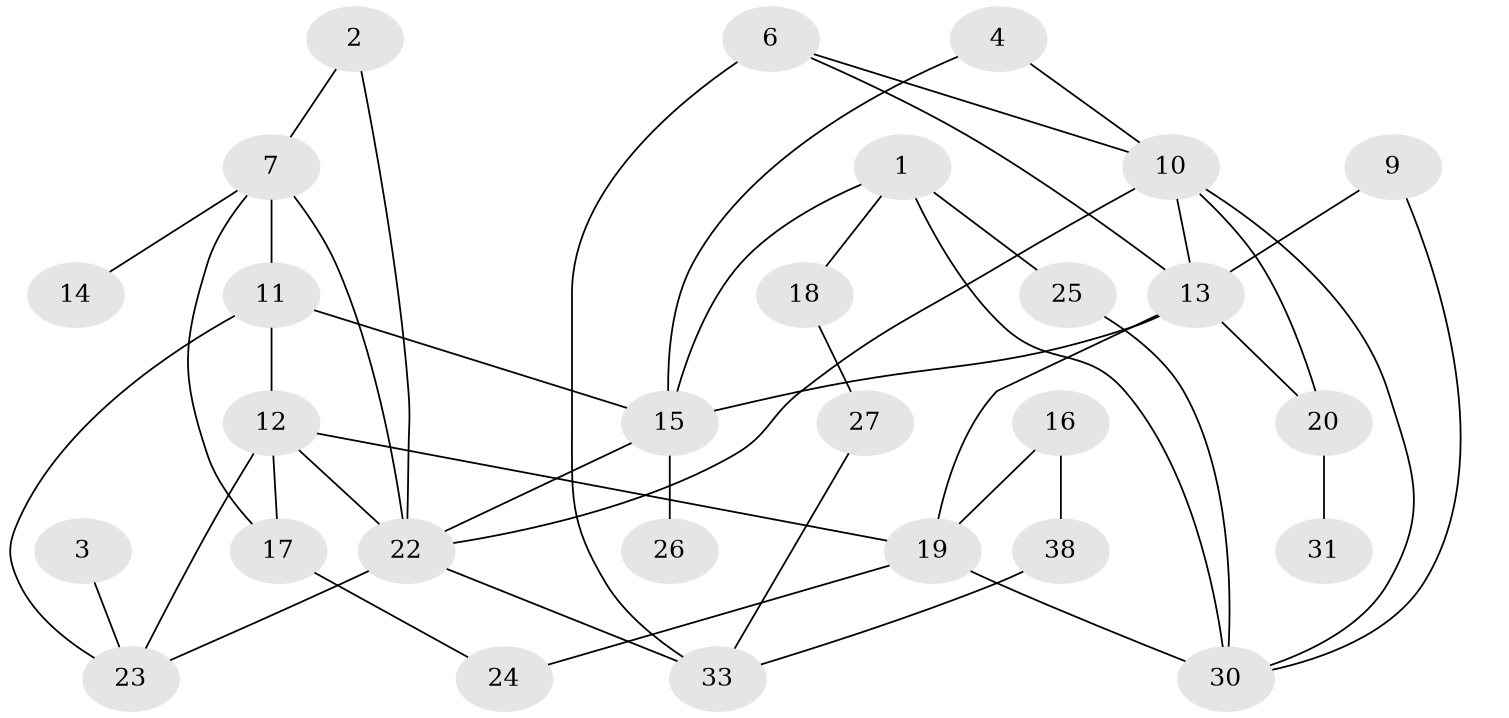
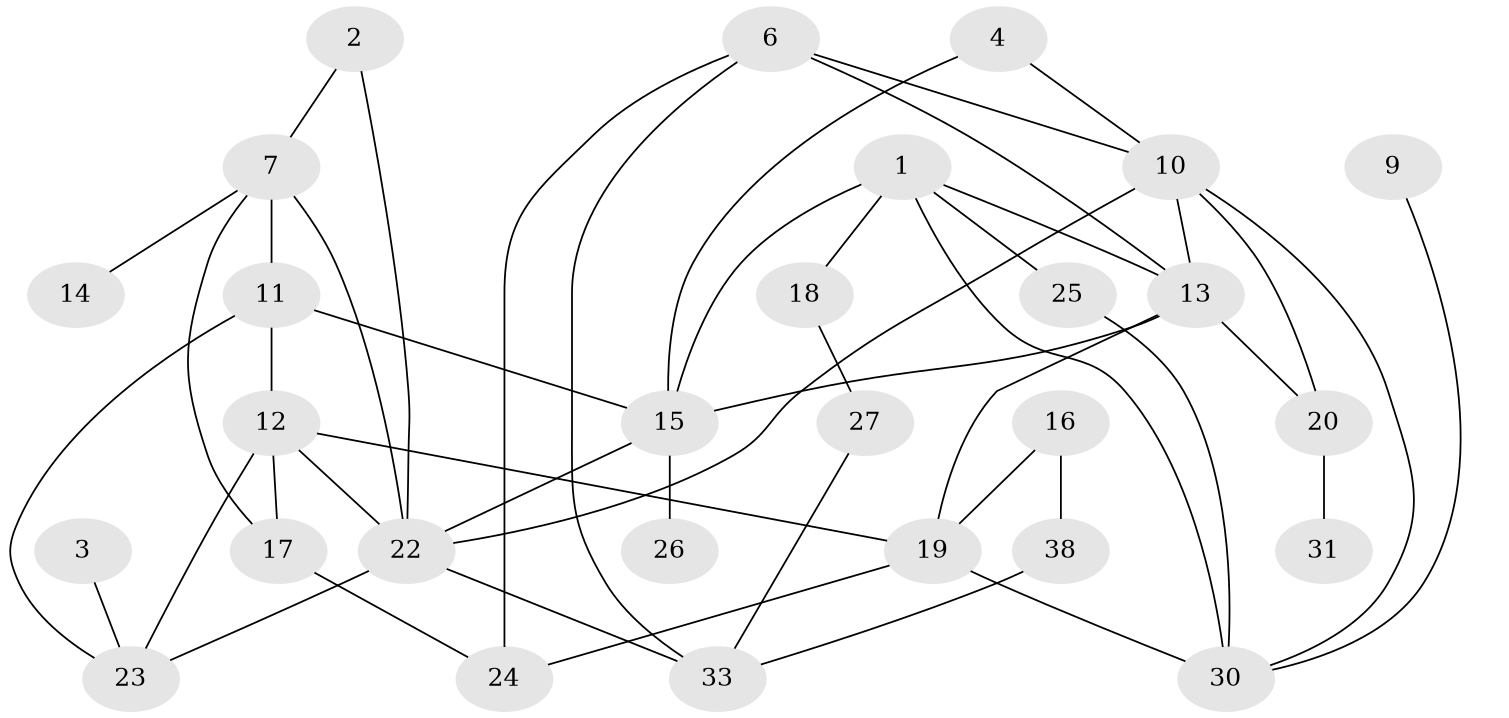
(1295, 231) -> (1041, 224)
none -> (504, 297)
